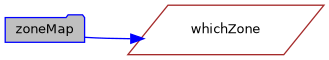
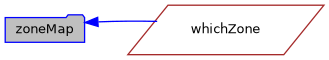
(108, 38) -> (128, 21)
